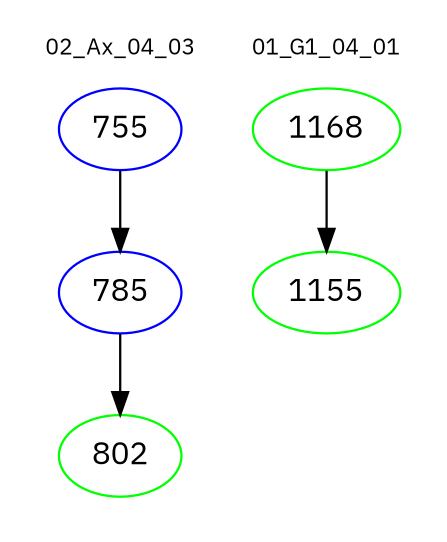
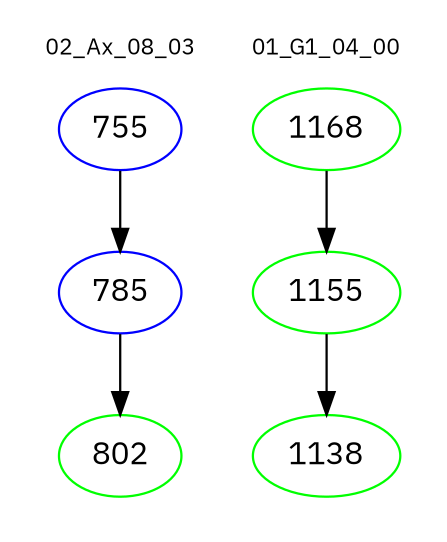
(121, 49) -> (121, 49)
(327, 49) -> (327, 49)
none -> (327, 456)
